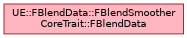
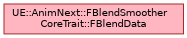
(94, 19) -> (94, 19)
